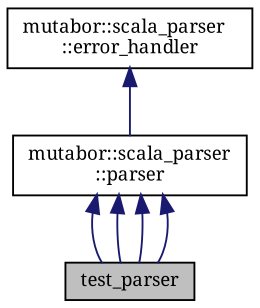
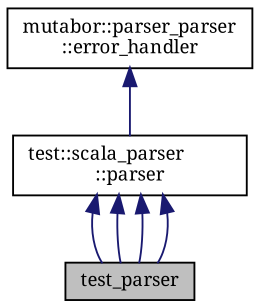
(130, 38) -> (130, 38)
(130, 165) -> (130, 165)
